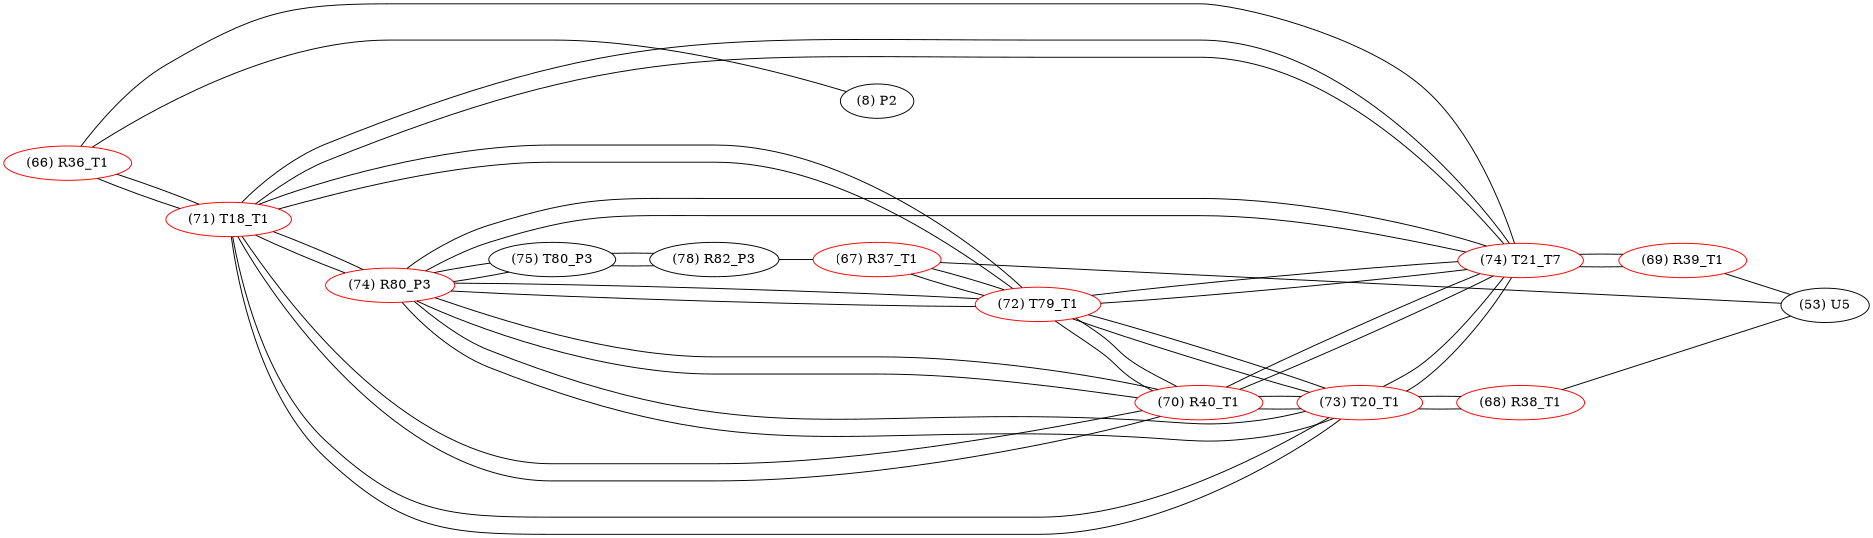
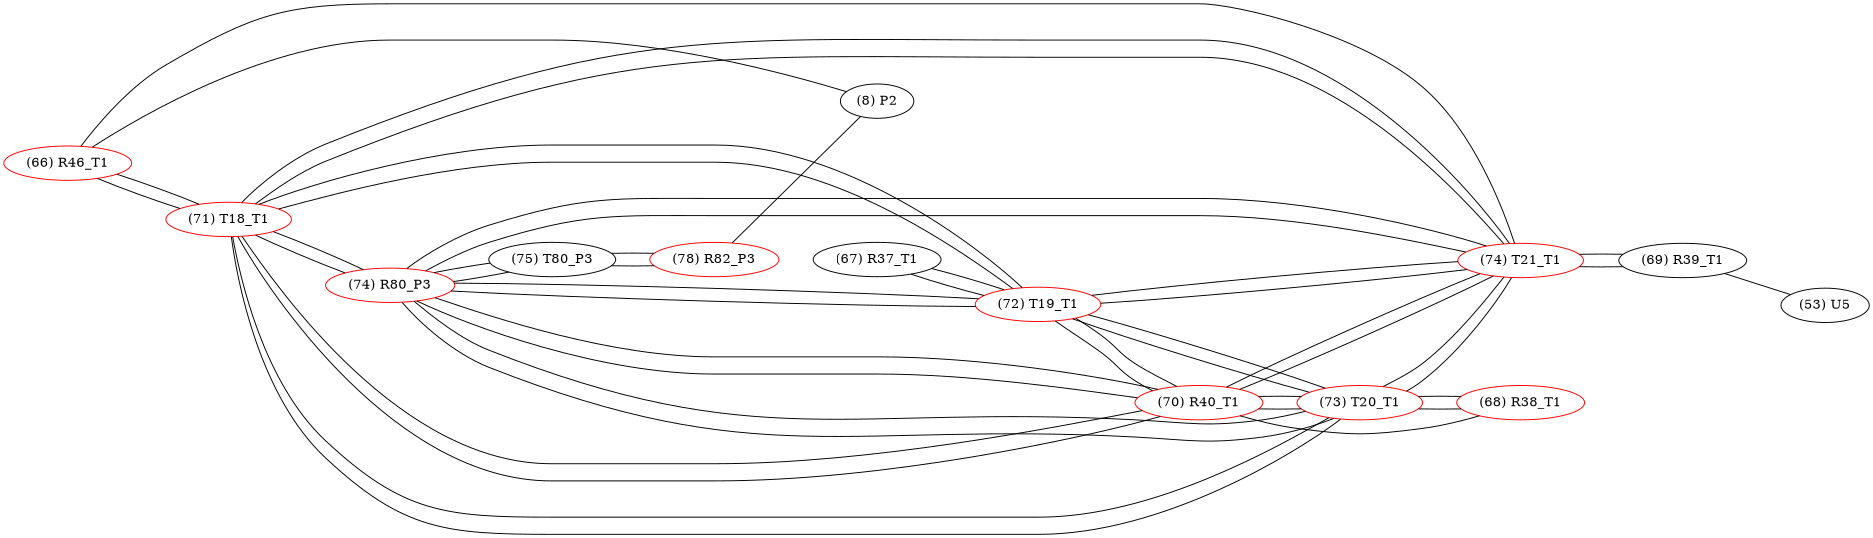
(68, 163) -> (68, 163)
(714, 260) -> (714, 260)
(796, 260) -> (793, 183)
(877, 260) -> (877, 260)
(1521, 260) -> (1521, 260)
(1683, 260) -> (1683, 260)
(1403, 285) -> none
(1038, 304) -> (1038, 304)
(1676, 353) -> (1360, 434)
